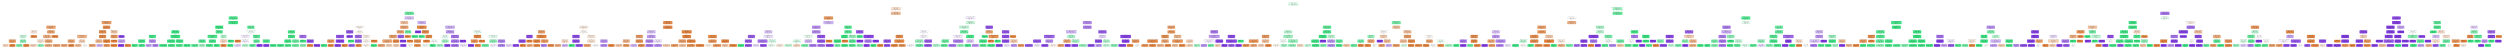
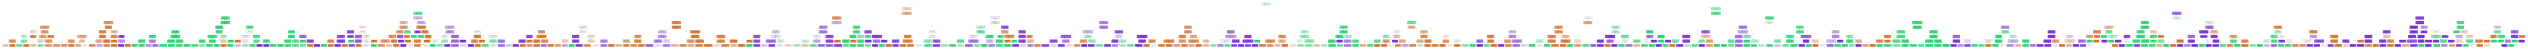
none -> (749, 41)
(396, 45) -> (396, 45)
(634, 45) -> (634, 45)
none -> (658, 45)
none -> (960, 45)
(1218, 45) -> (1234, 45)
none -> (2260, 45)
